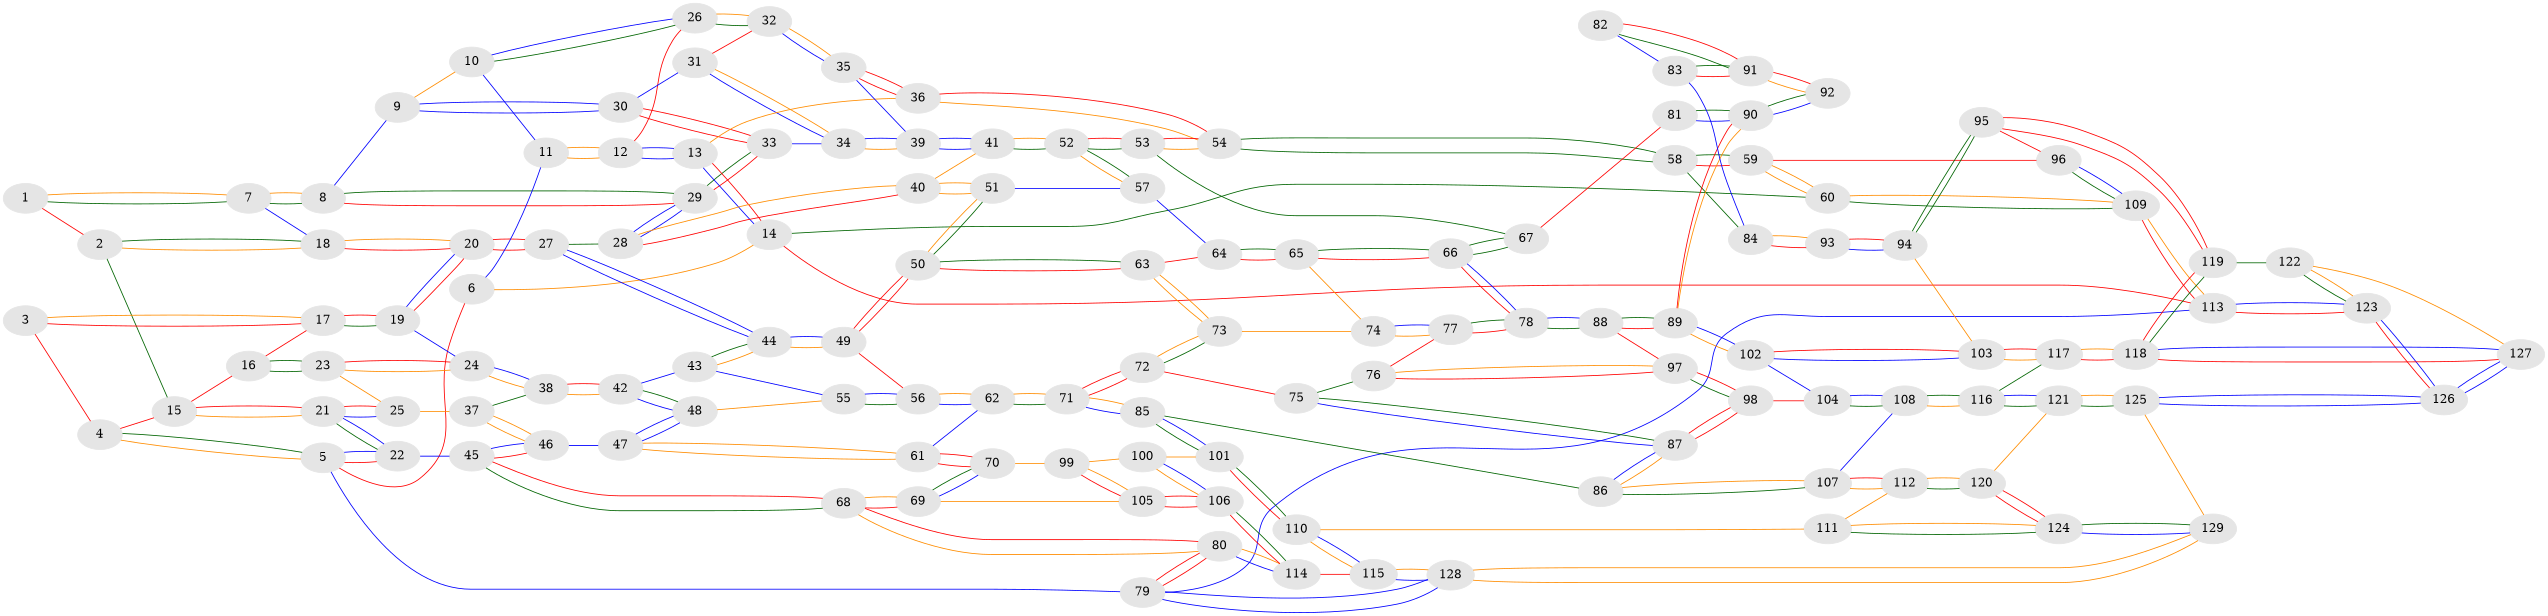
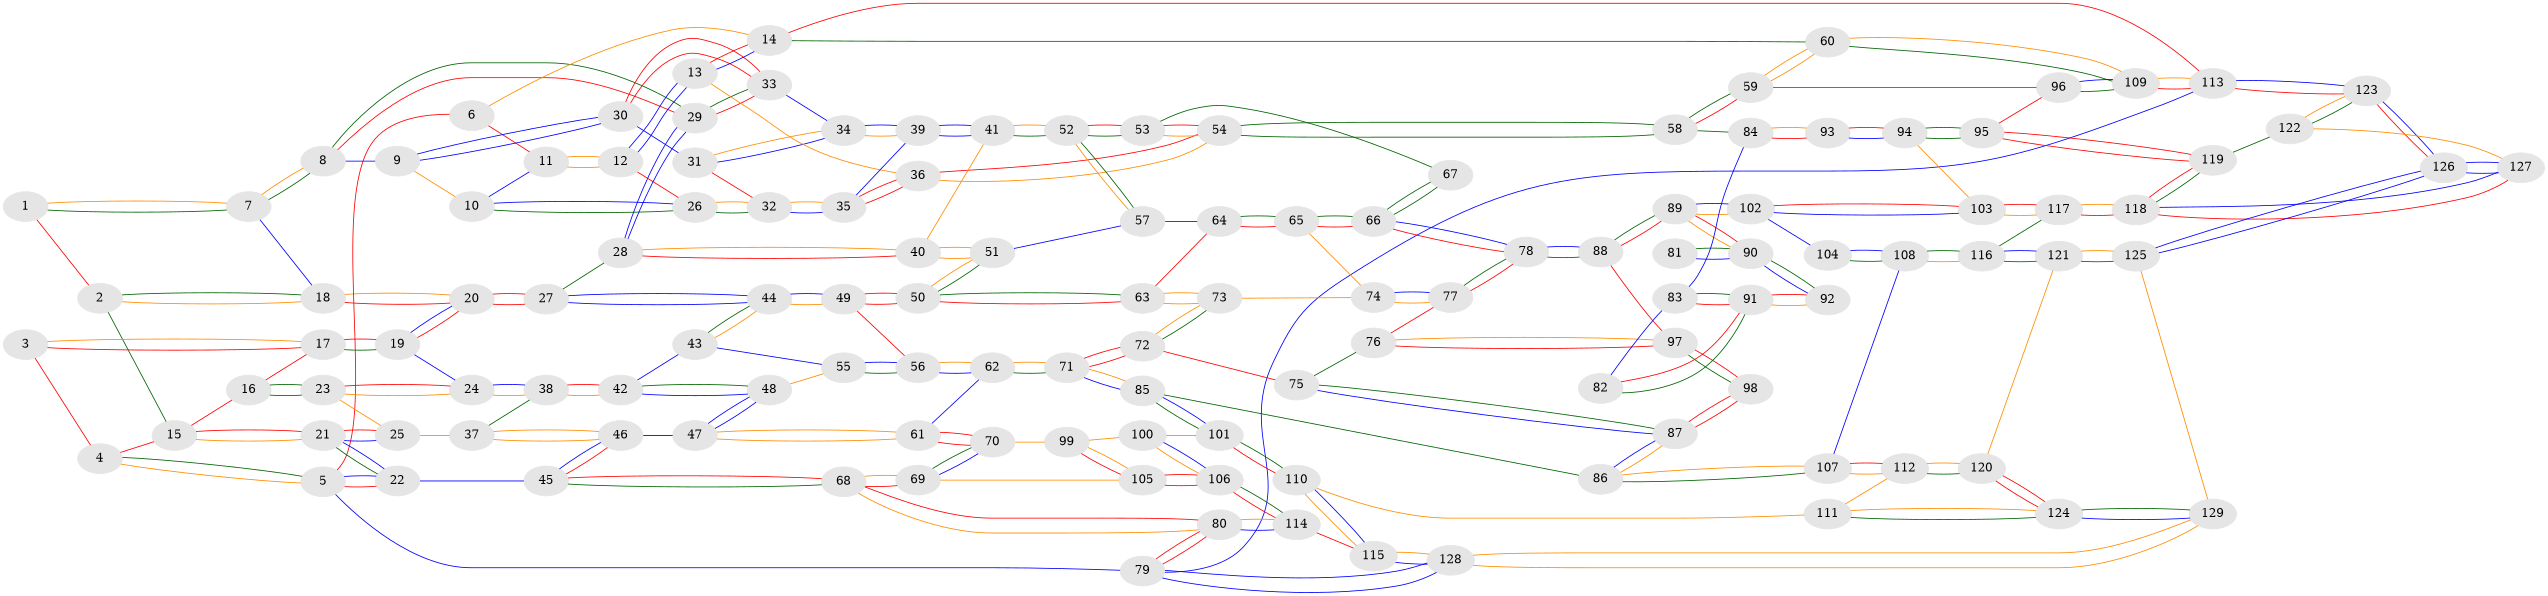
(1601, 177) -> none
(518, 225) -> (509, 139)
(1789, 401) -> none
